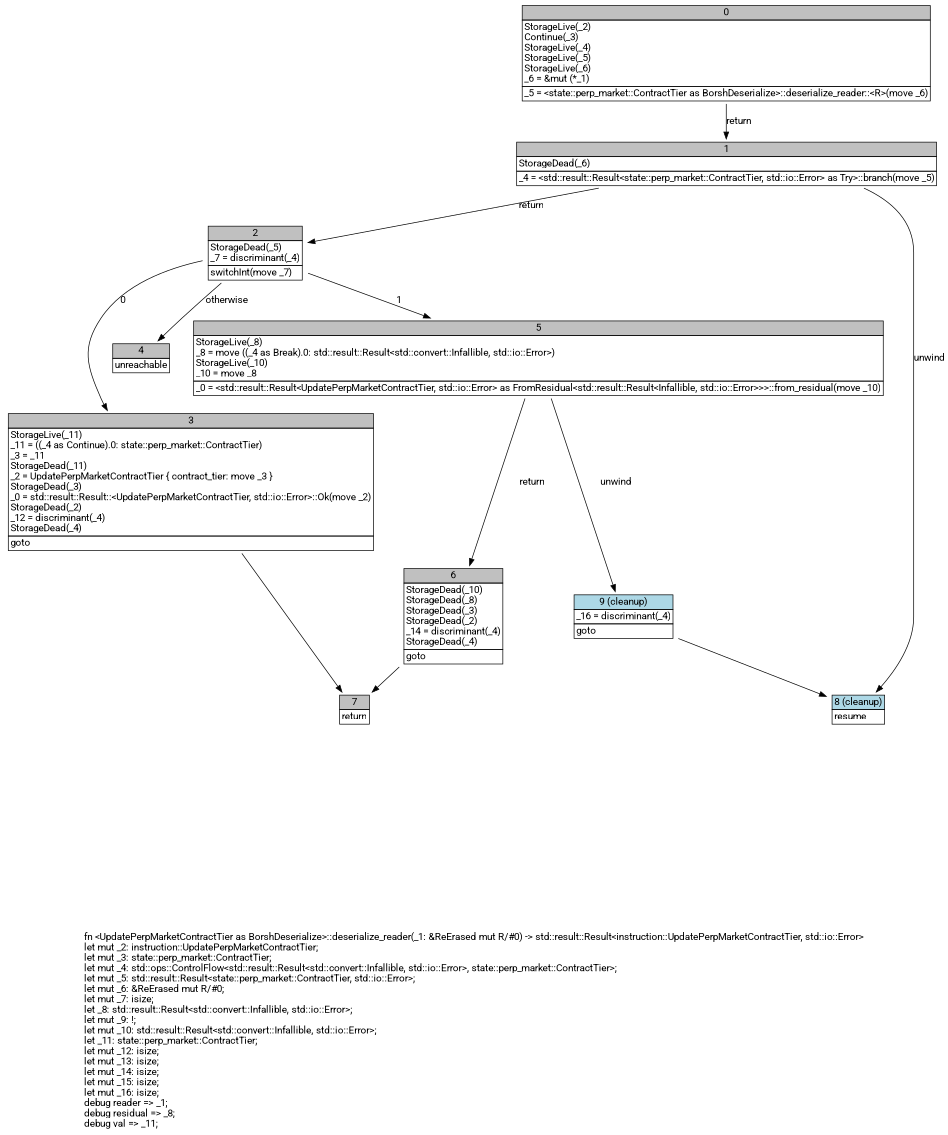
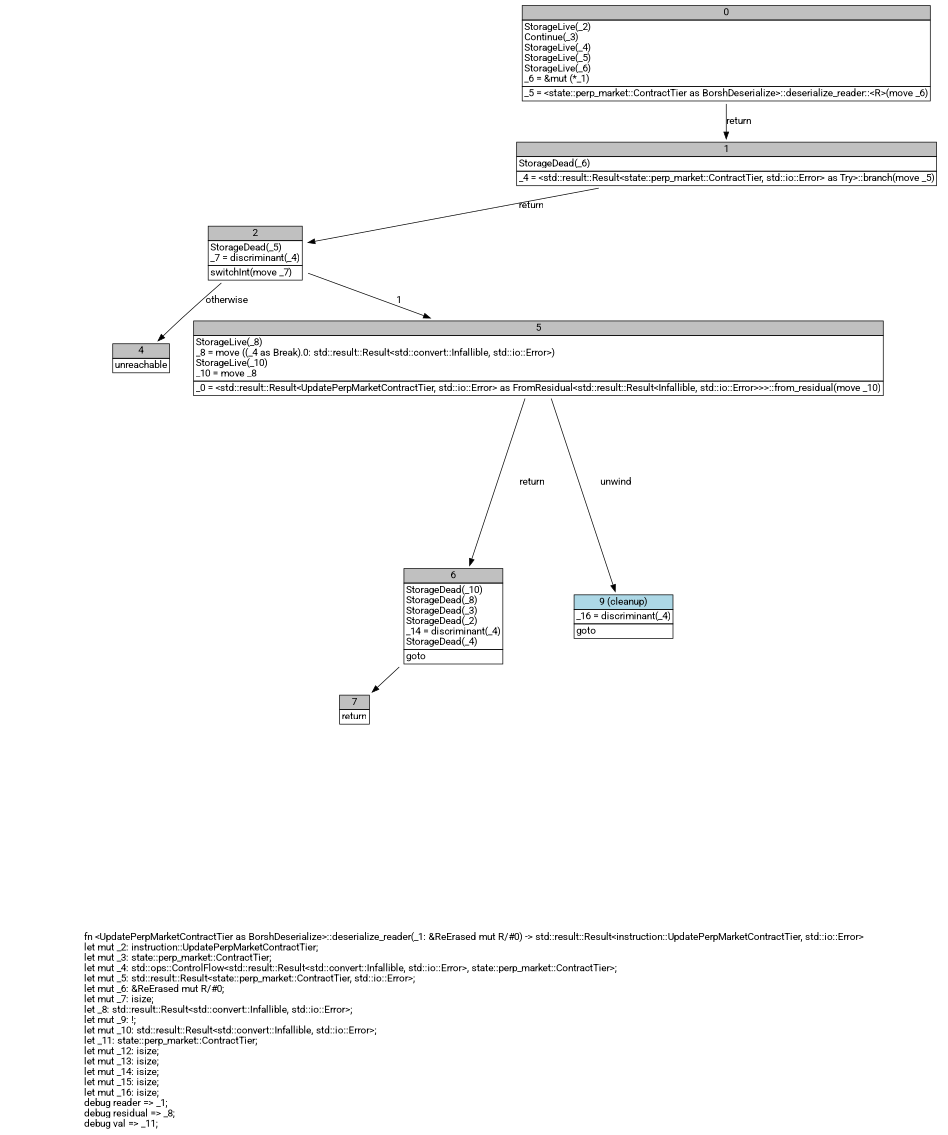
(191, 482) -> none
(858, 710) -> none
